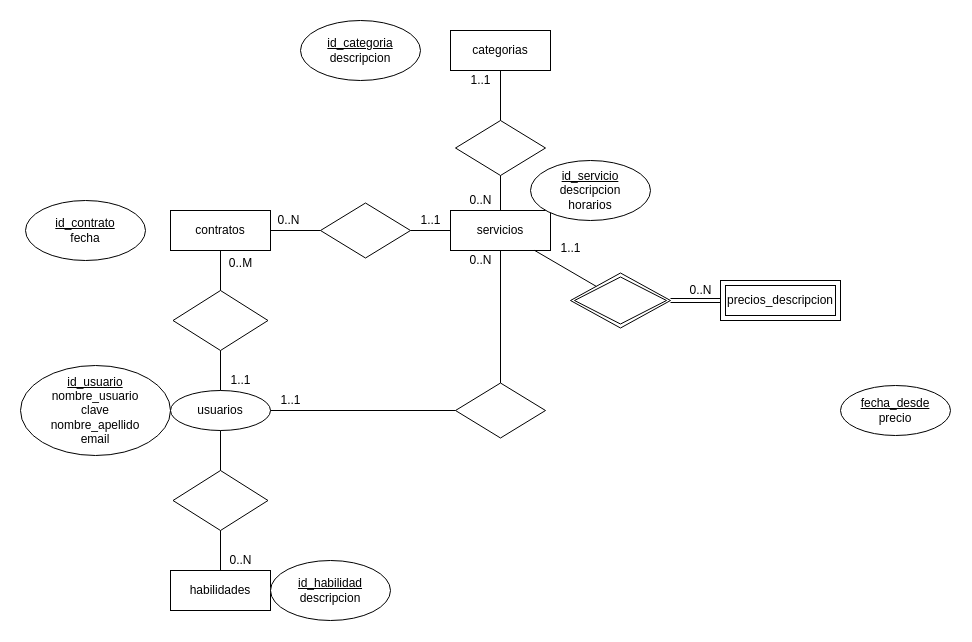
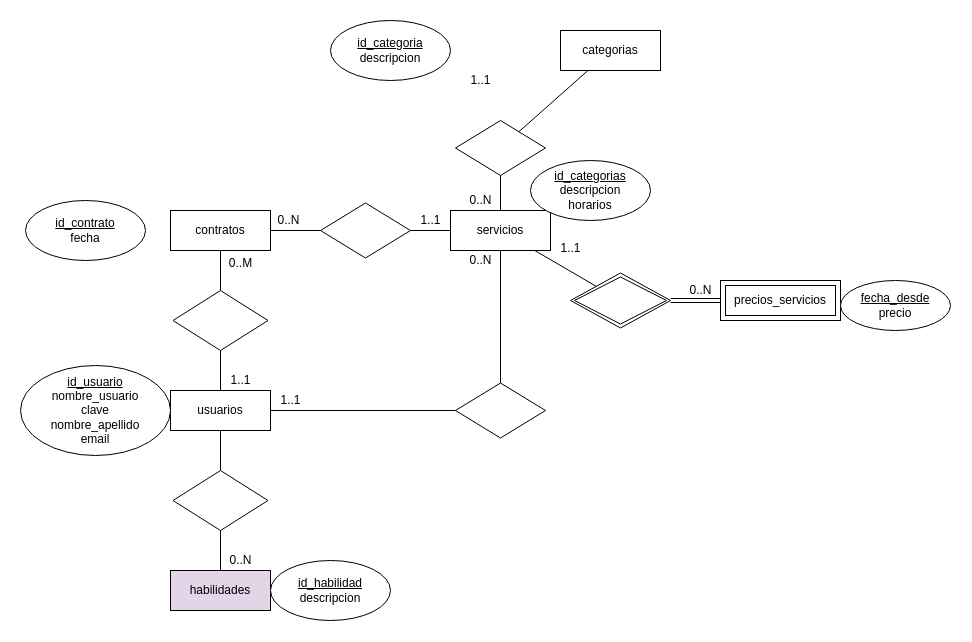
(361, 51) -> (391, 51)
(501, 51) -> (611, 51)
(591, 191) -> (591, 191)
(781, 301) -> (781, 301)
(221, 411) -> (221, 411)
(896, 411) -> (896, 306)
(221, 591) -> (221, 591)
